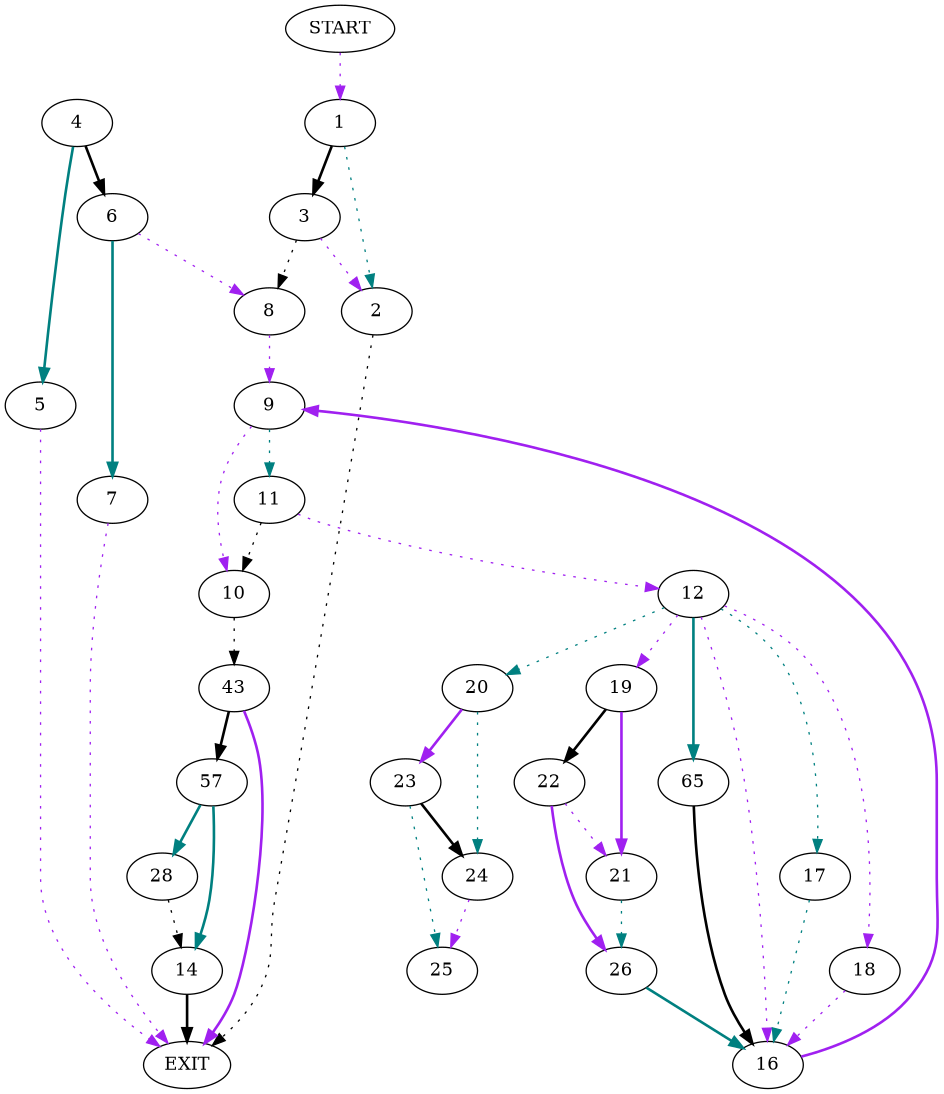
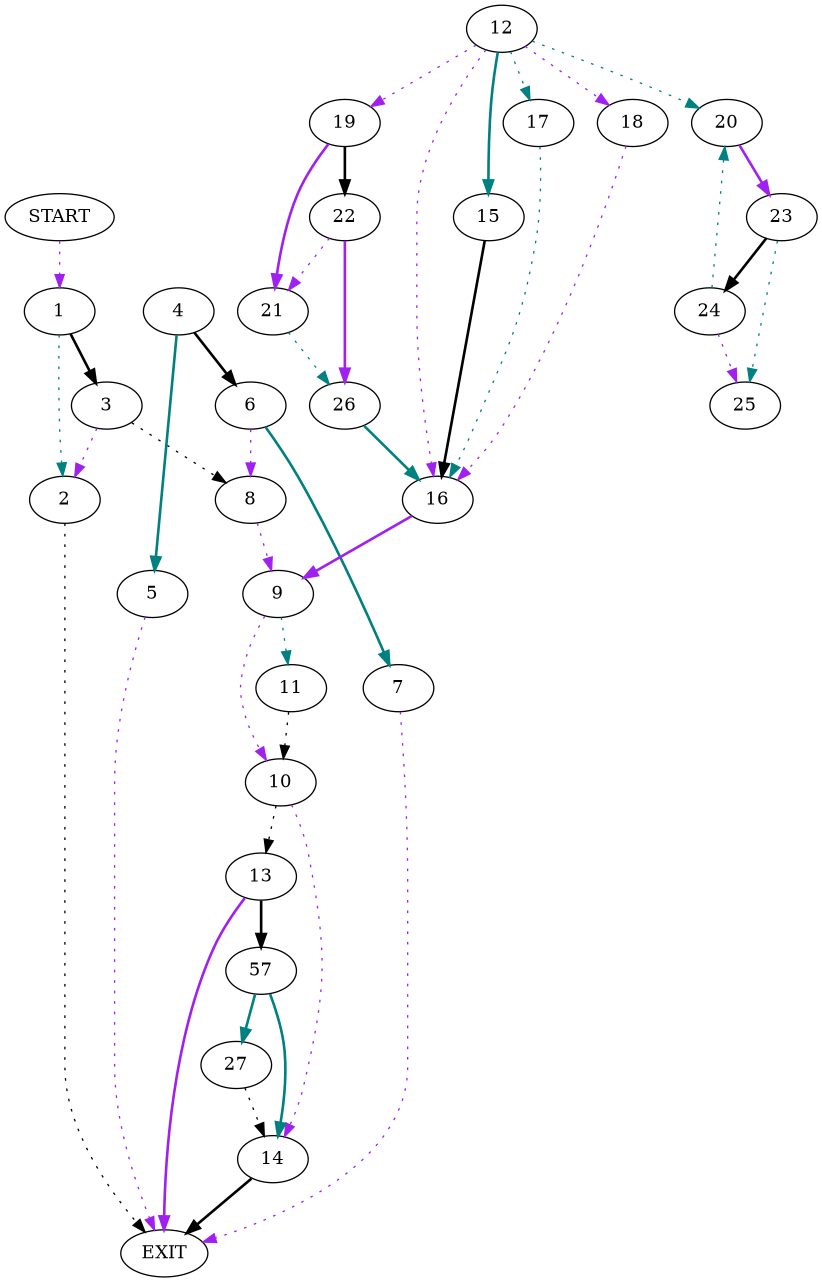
(470, 558) -> none
(234, 688) -> (261, 877)
(478, 776) -> (718, 224)
(693, 782) -> (489, 217)
(162, 877) -> (236, 1065)
none -> (322, 965)
